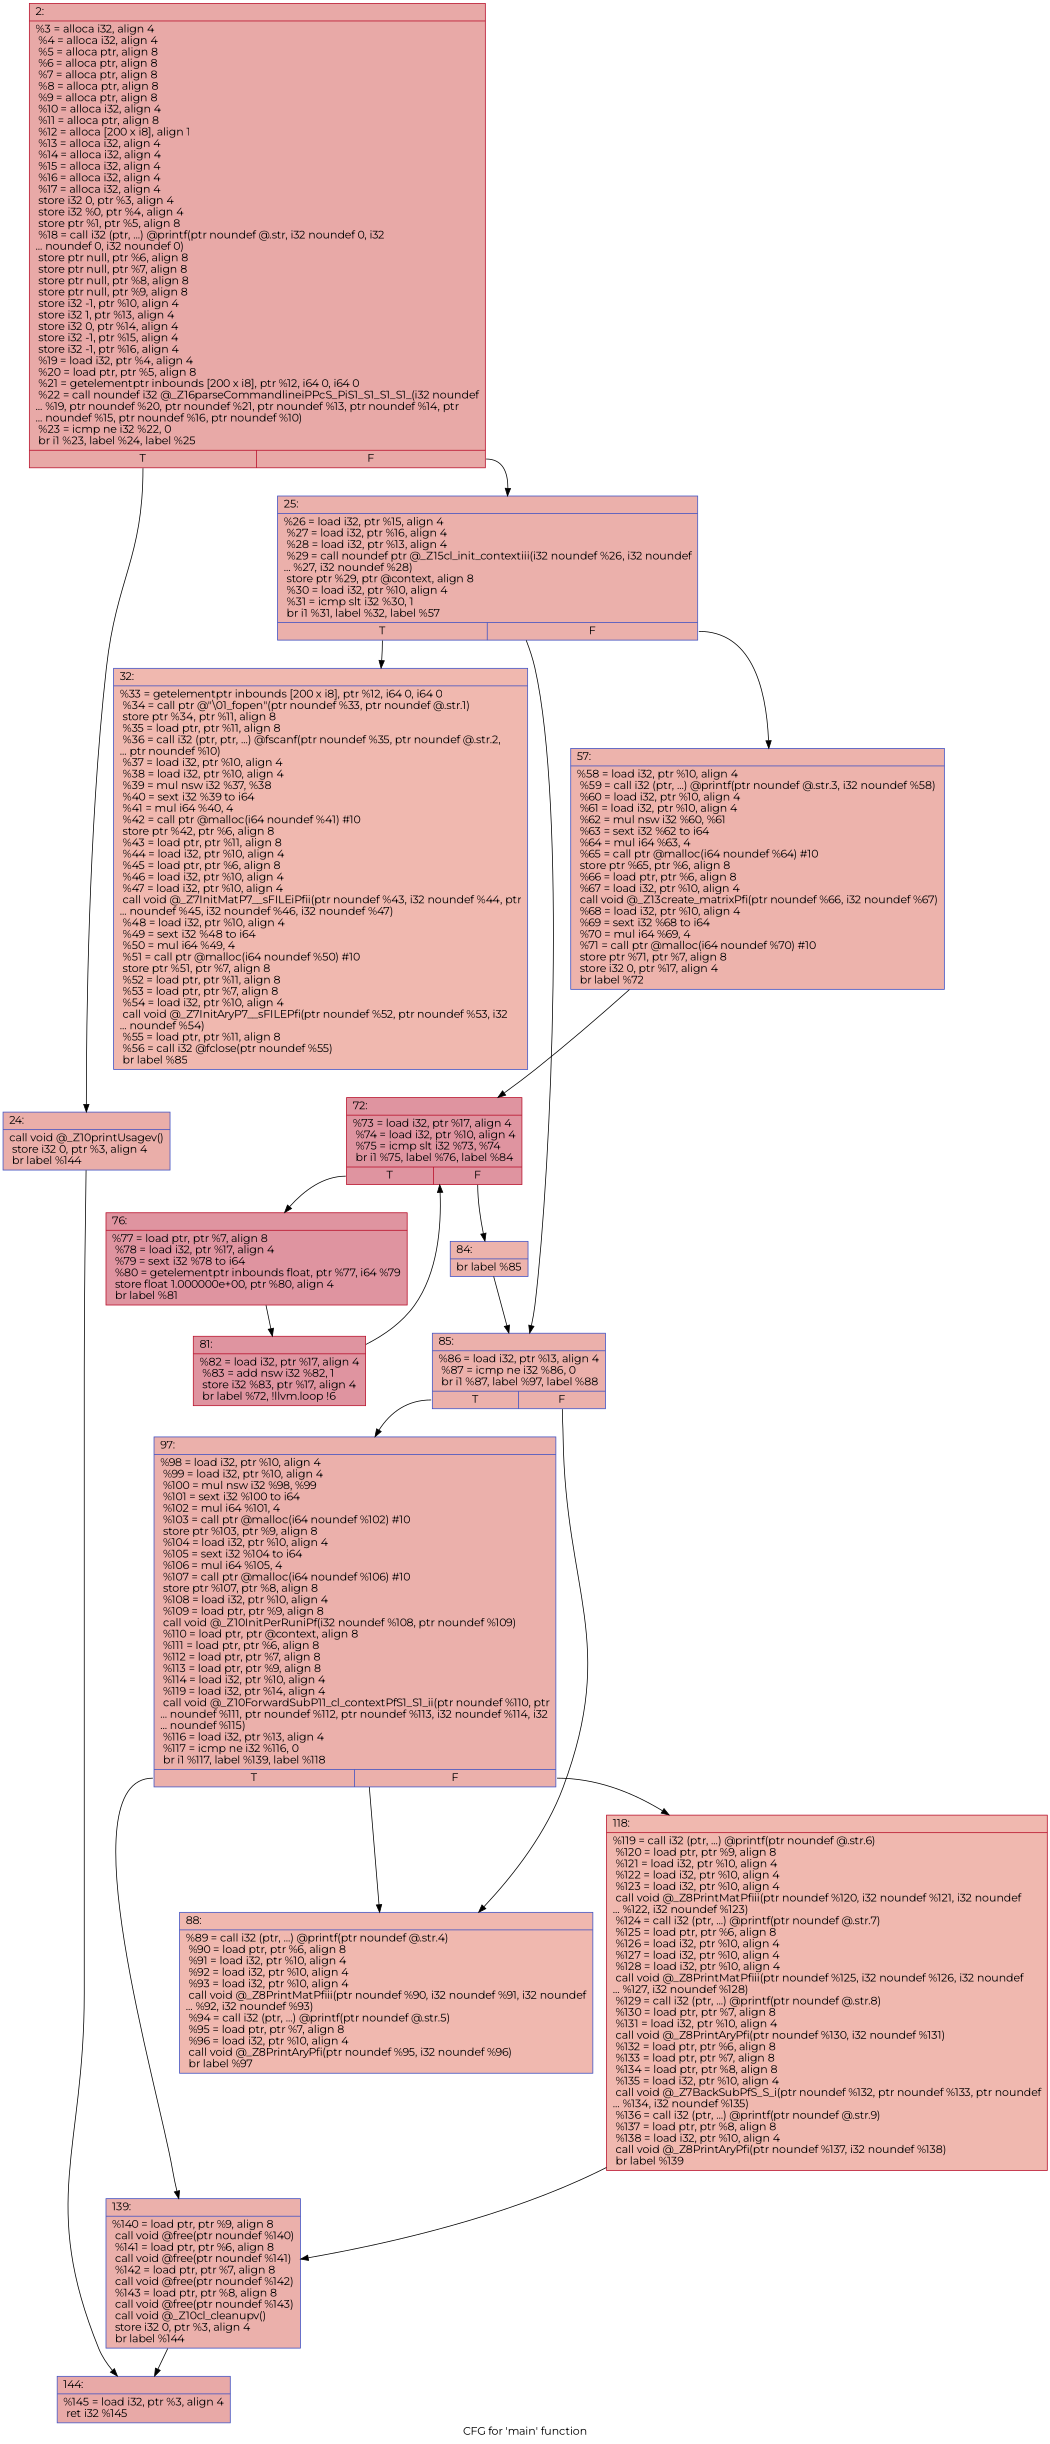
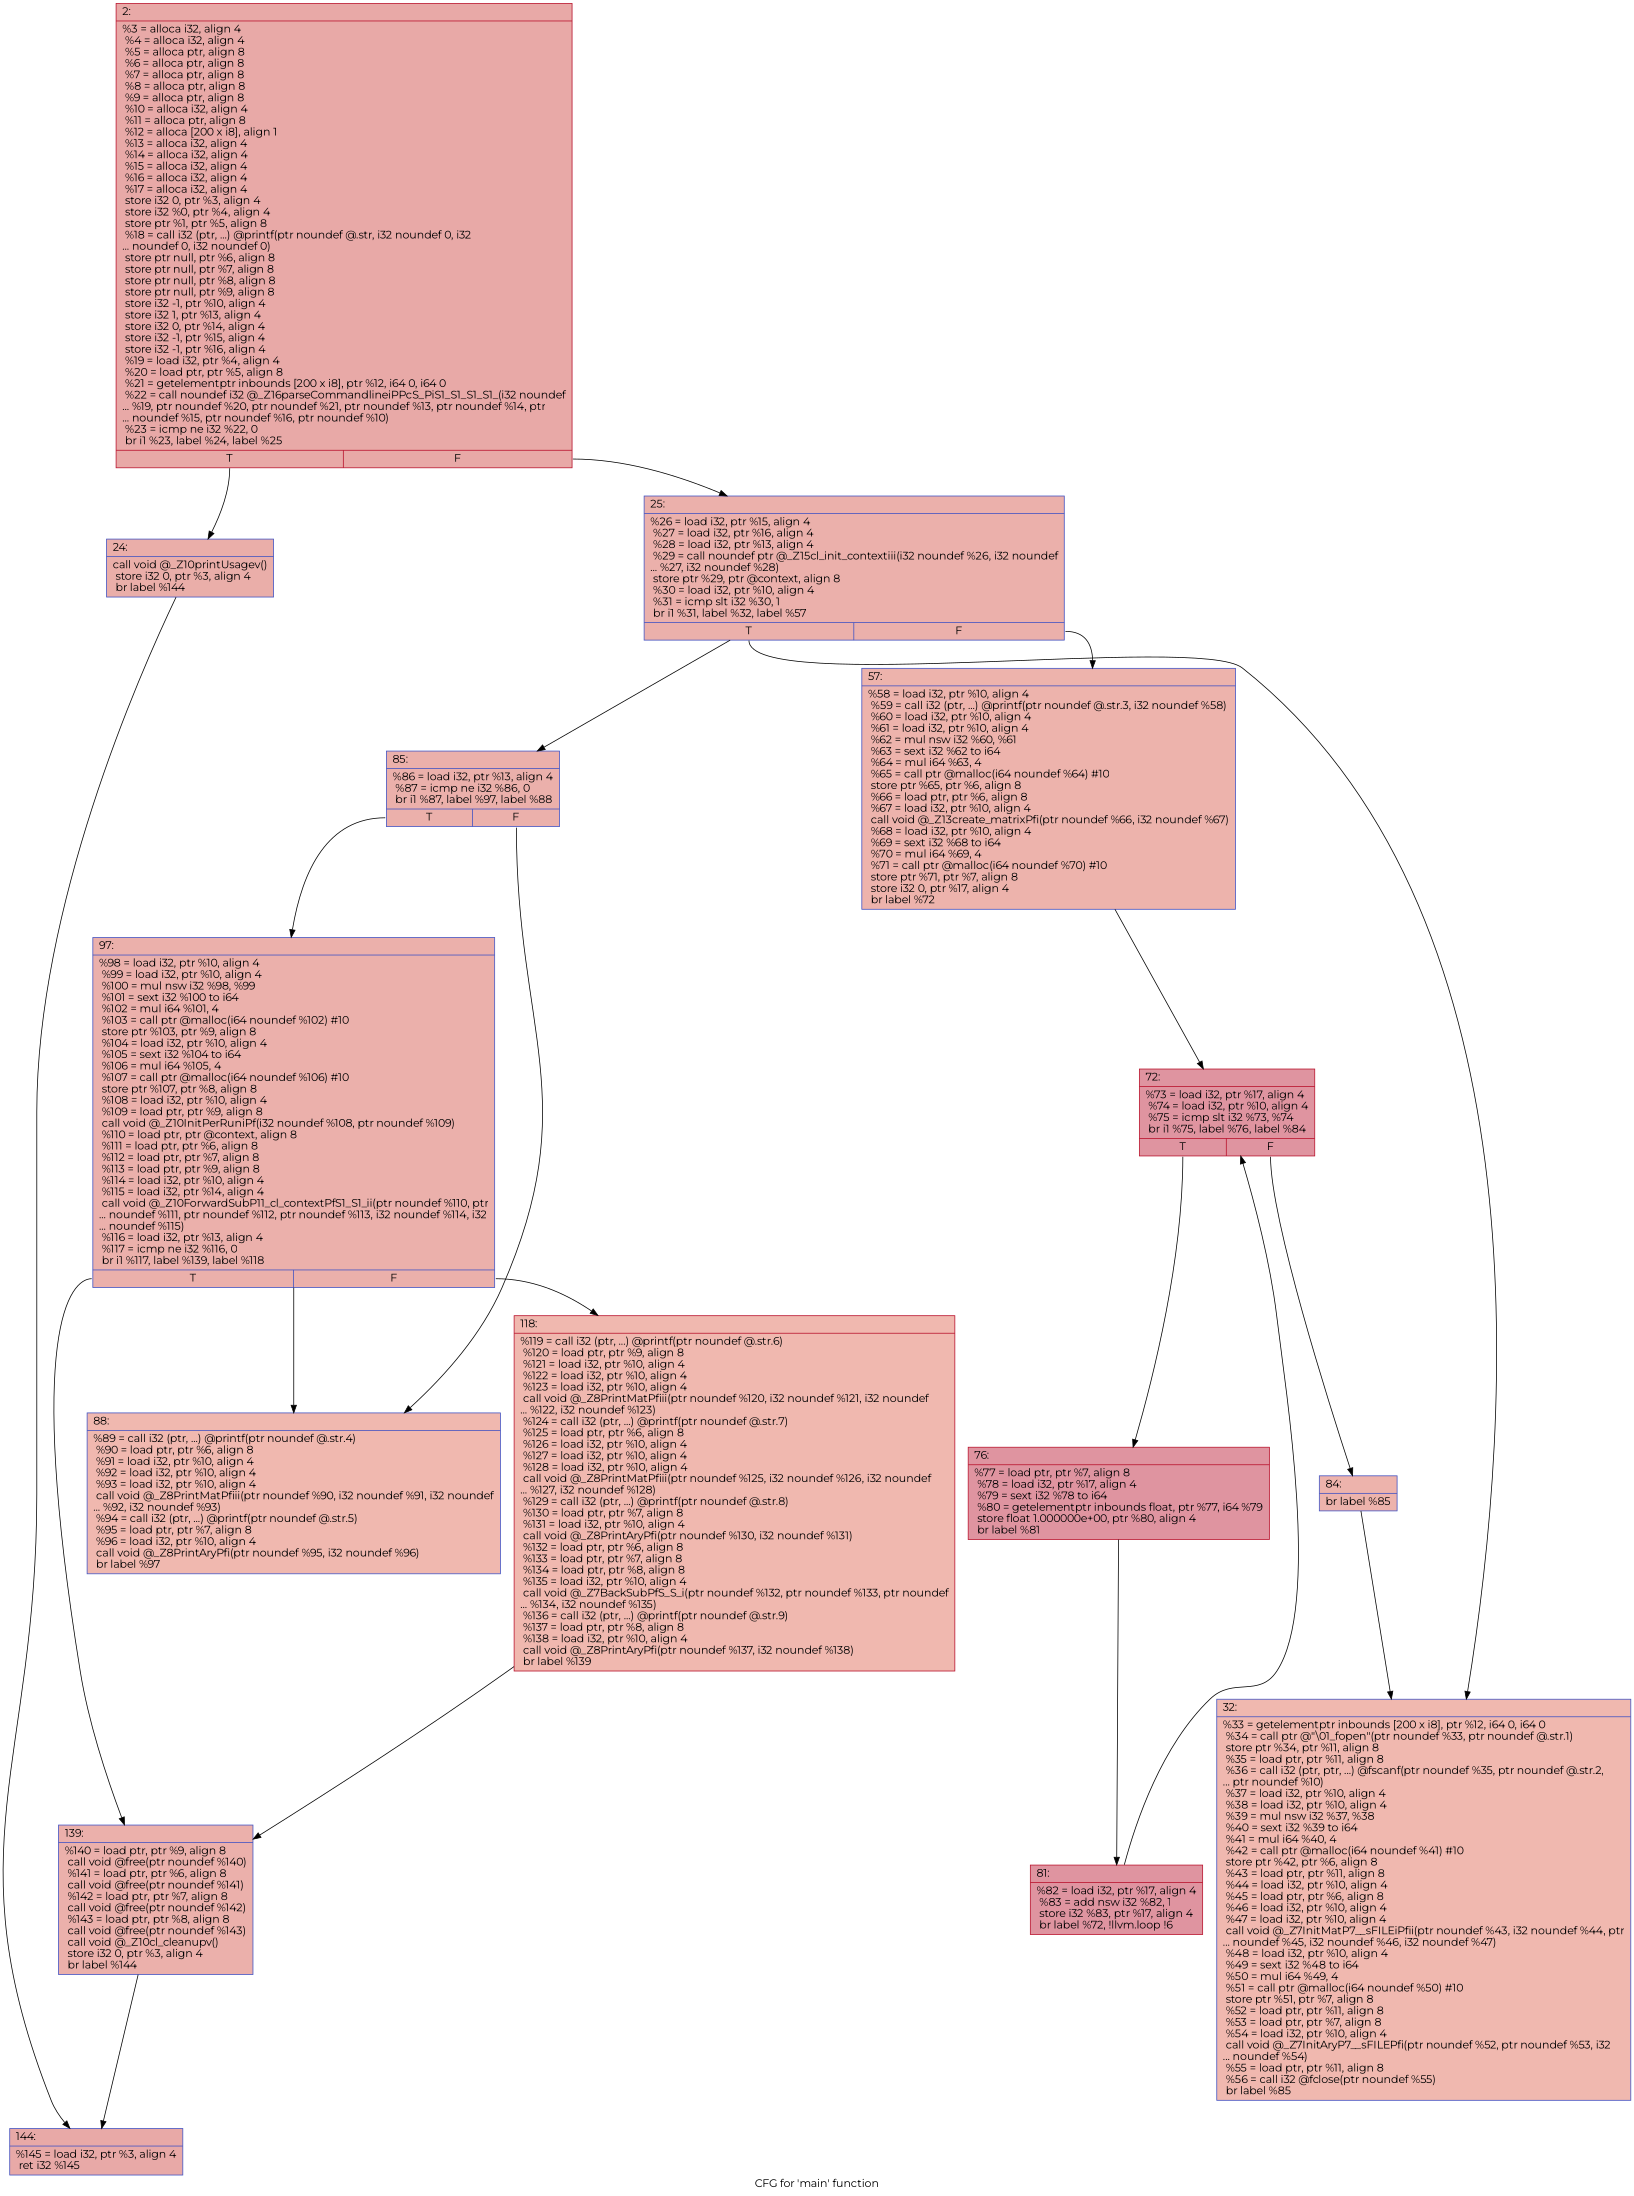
(500, 1301) -> (1376, 1601)
(243, 1692) -> (182, 1192)
